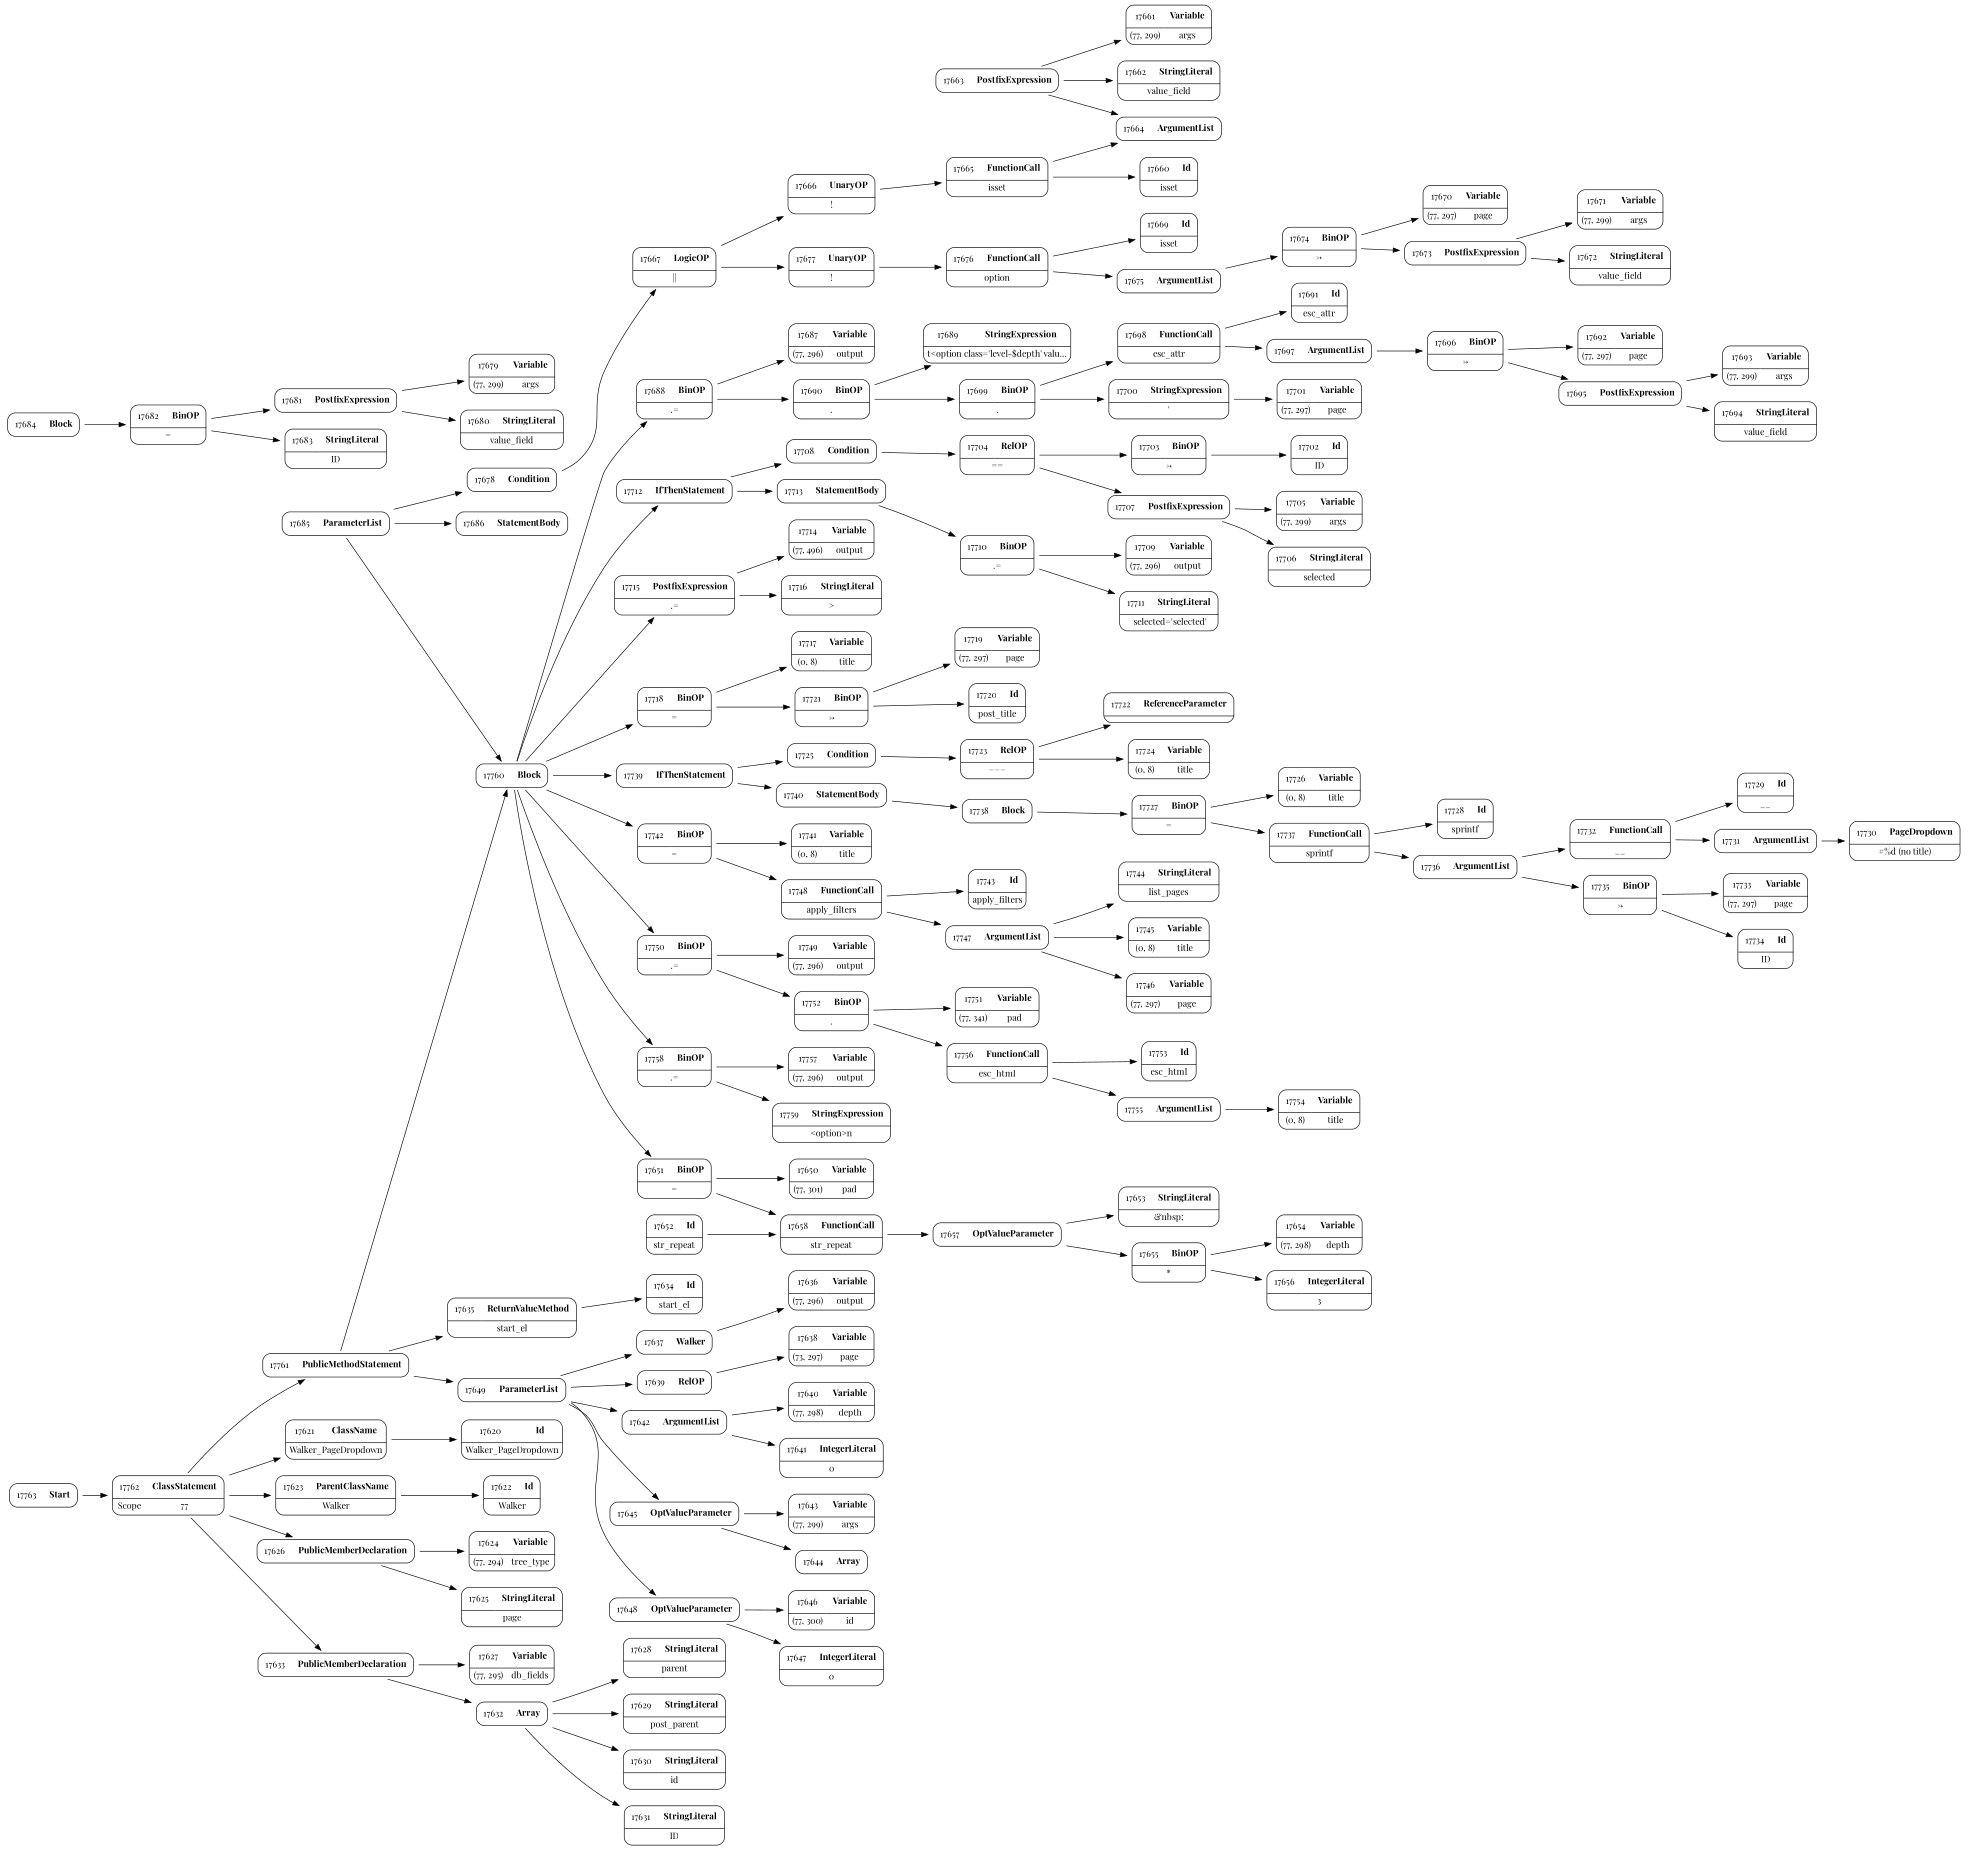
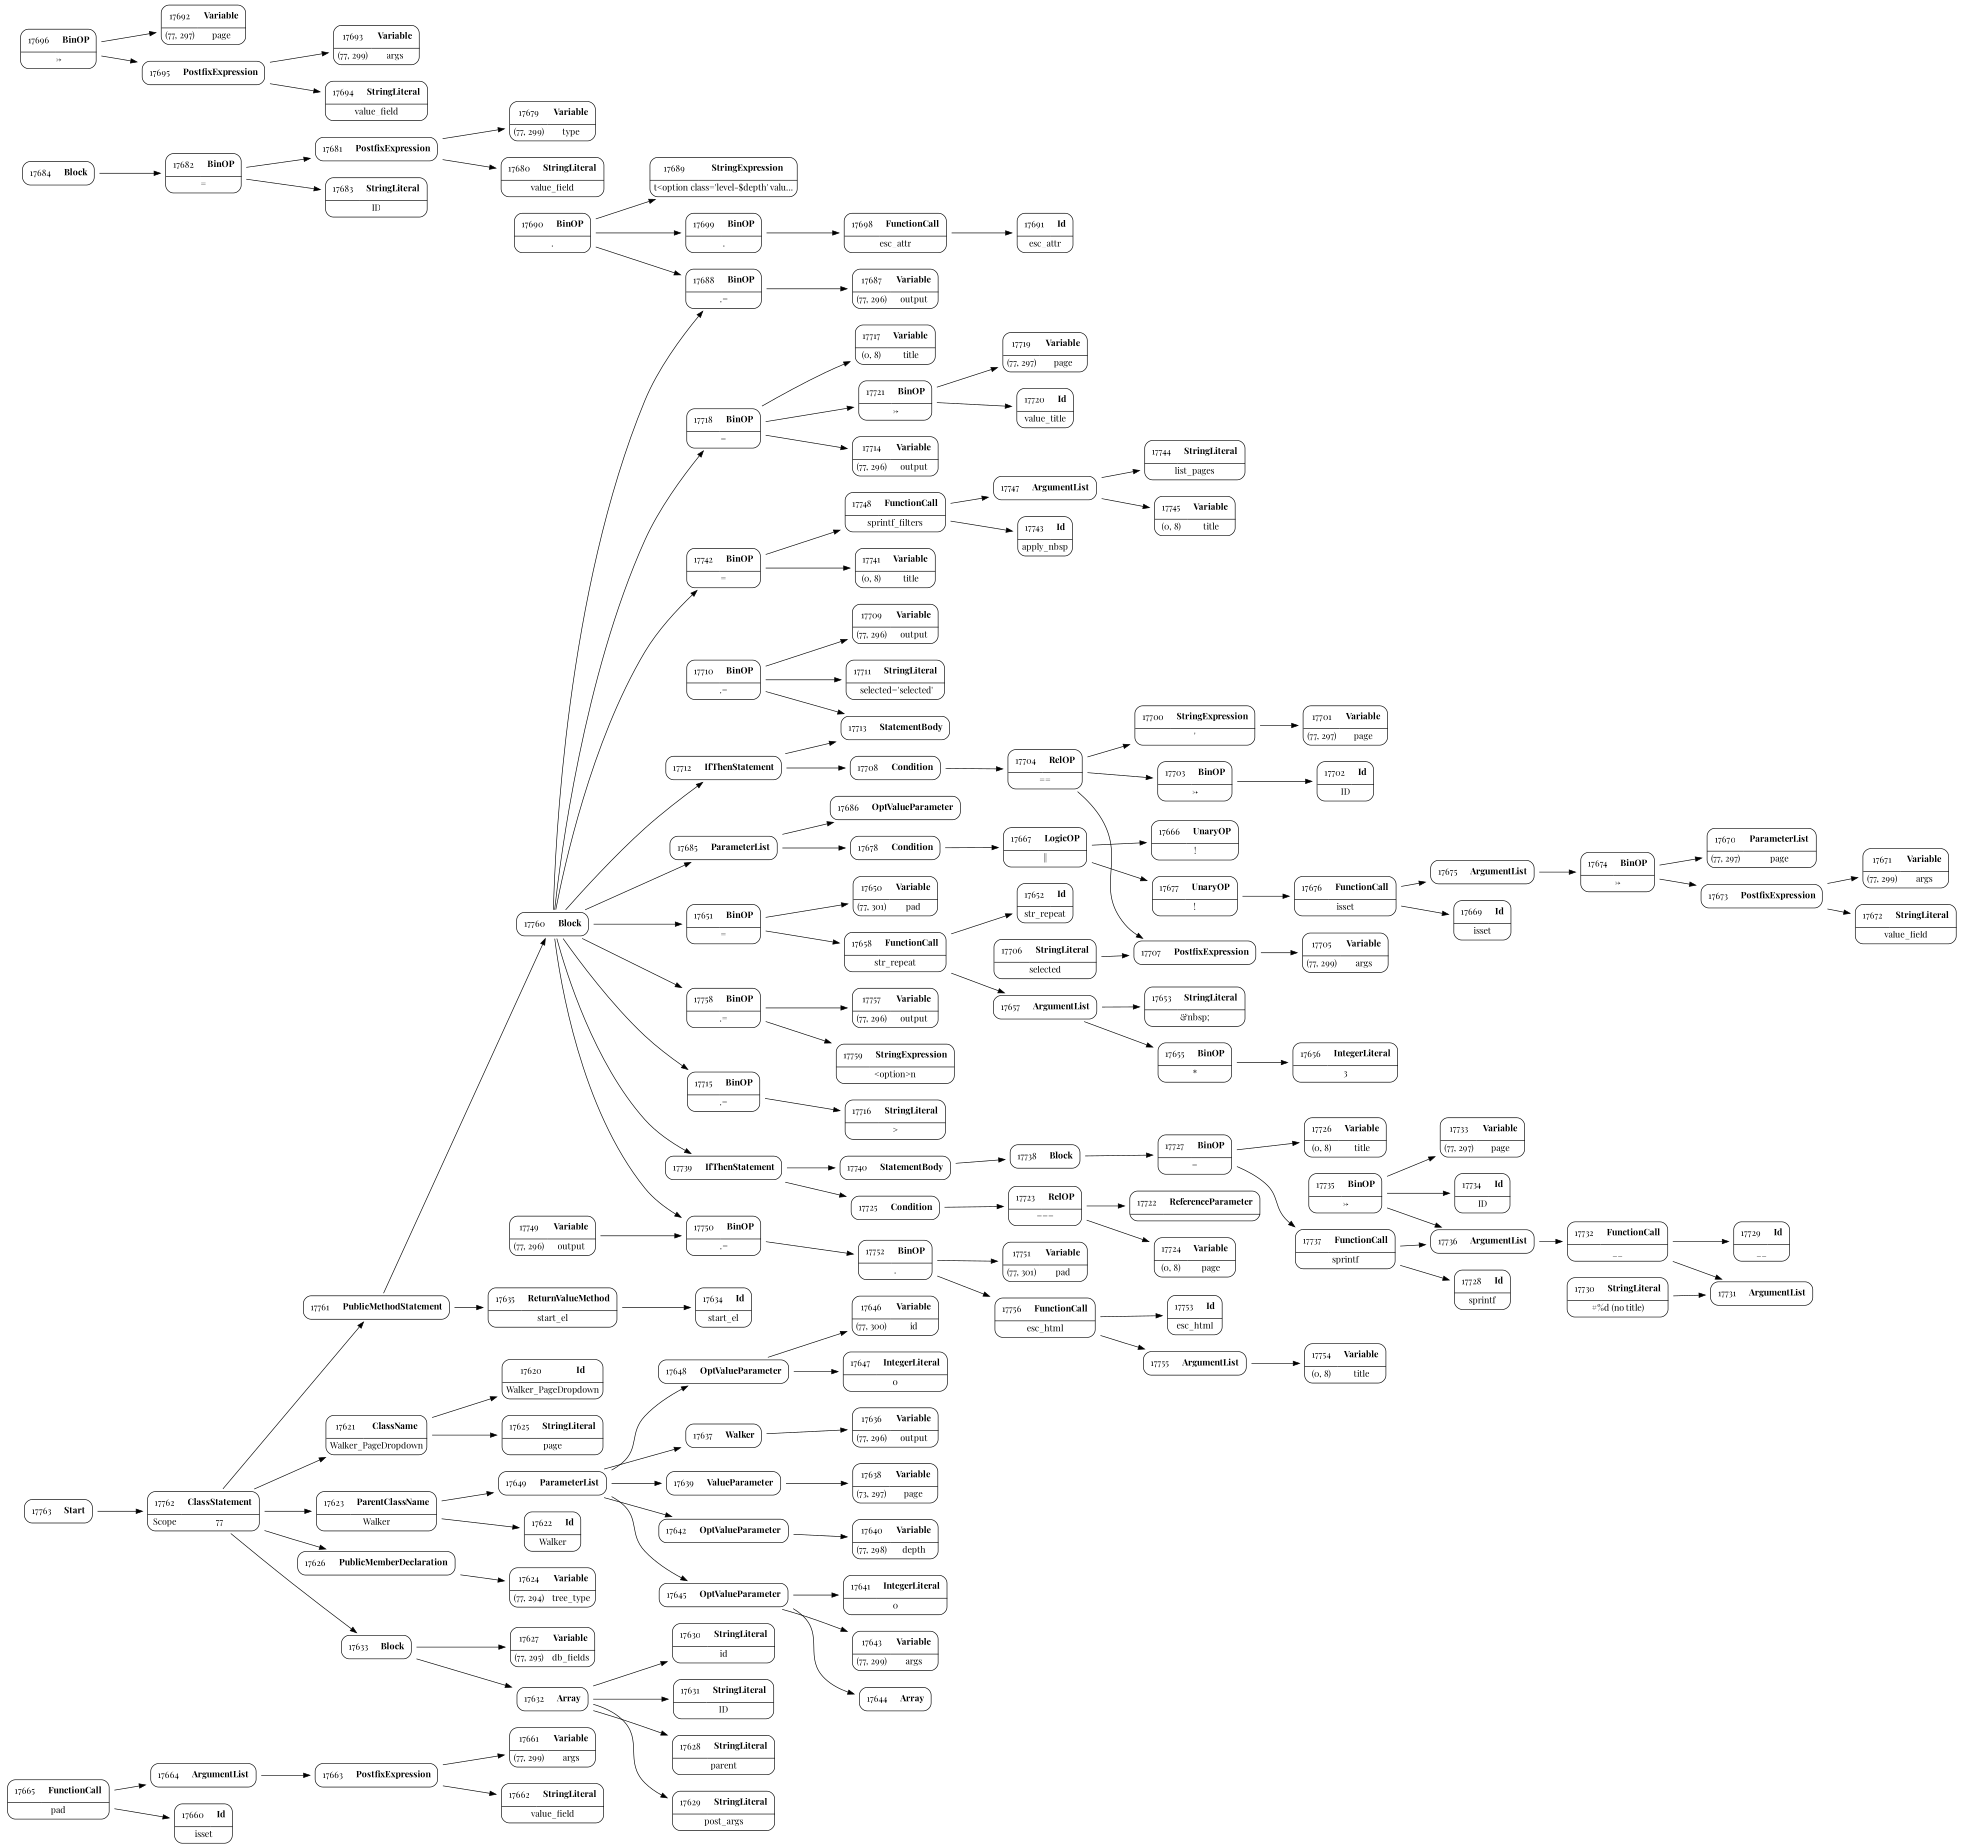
(1080, 104) -> (282, 1775)
(907, 186) -> none
(997, 188) -> (58, 1810)
(1483, 196) -> (1779, 839)
(997, 278) -> (1345, 907)
(1319, 351) -> none
(531, 385) -> (571, 132)
(750, 399) -> (635, 260)
(1069, 399) -> (1105, 752)
(914, 519) -> (802, 702)
(529, 523) -> (913, 807)
(1245, 530) -> (1112, 956)
(808, 550) -> (872, 467)
(757, 566) -> (803, 441)
(690, 586) -> (739, 1083)
(422, 647) -> (635, 887)
(997, 714) -> (1045, 419)
(1185, 770) -> (1211, 1268)
(1921, 832) -> (1634, 1288)
(1830, 841) -> (1686, 1296)
(1547, 882) -> (1411, 1216)
(997, 900) -> (1045, 547)
(831, 910) -> (895, 523)
(747, 955) -> (638, 1236)
(1169, 993) -> none
(973, 1018) -> (1022, 1273)
(1013, 1234) -> (1062, 1007)
(738, 1235) -> (978, 925)
(1319, 1235) -> none
(430, 1379) -> (464, 1497)
(692, 1382) -> (740, 1483)
(692, 1422) -> (740, 1530)
(750, 1440) -> (813, 1595)
(416, 1577) -> (461, 1435)
(352, 1664) -> (393, 1646)
(675, 1725) -> (724, 1822)
